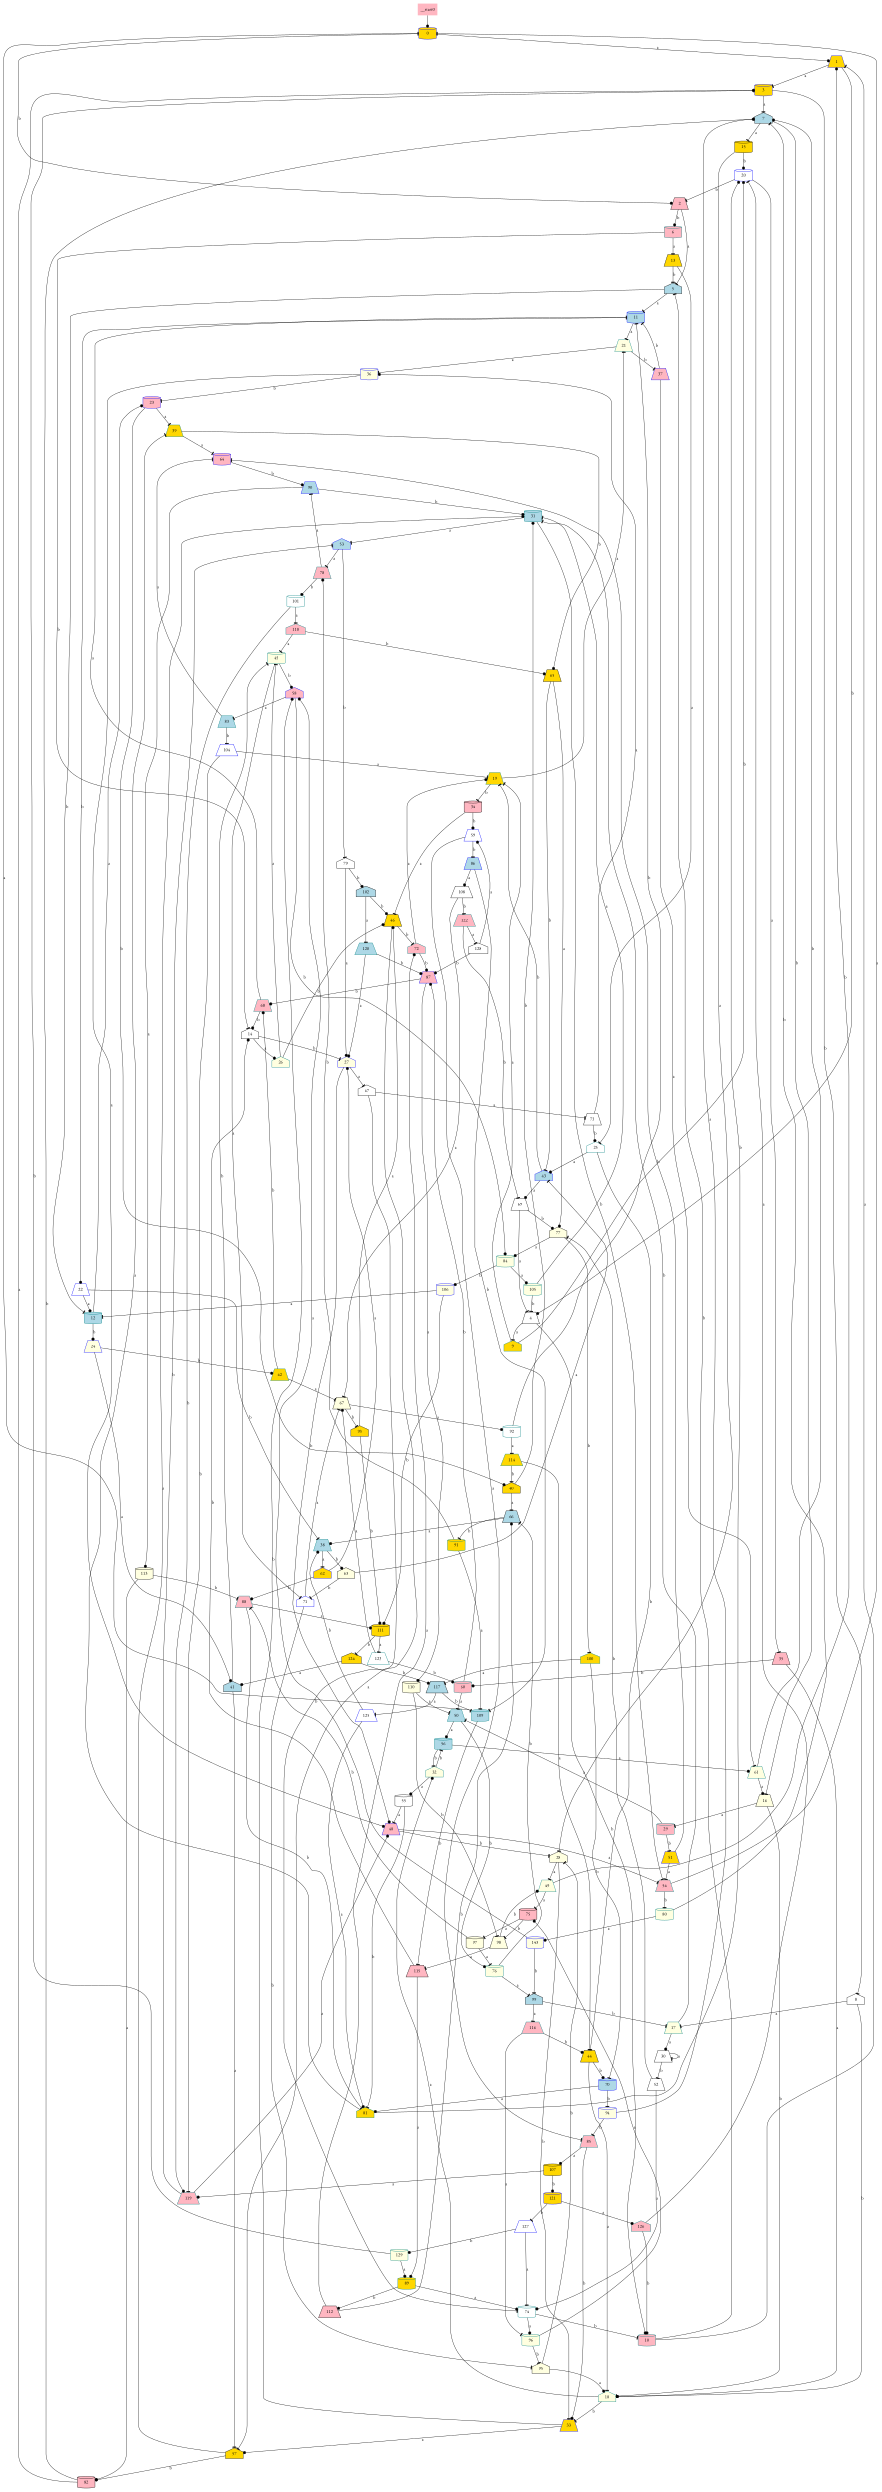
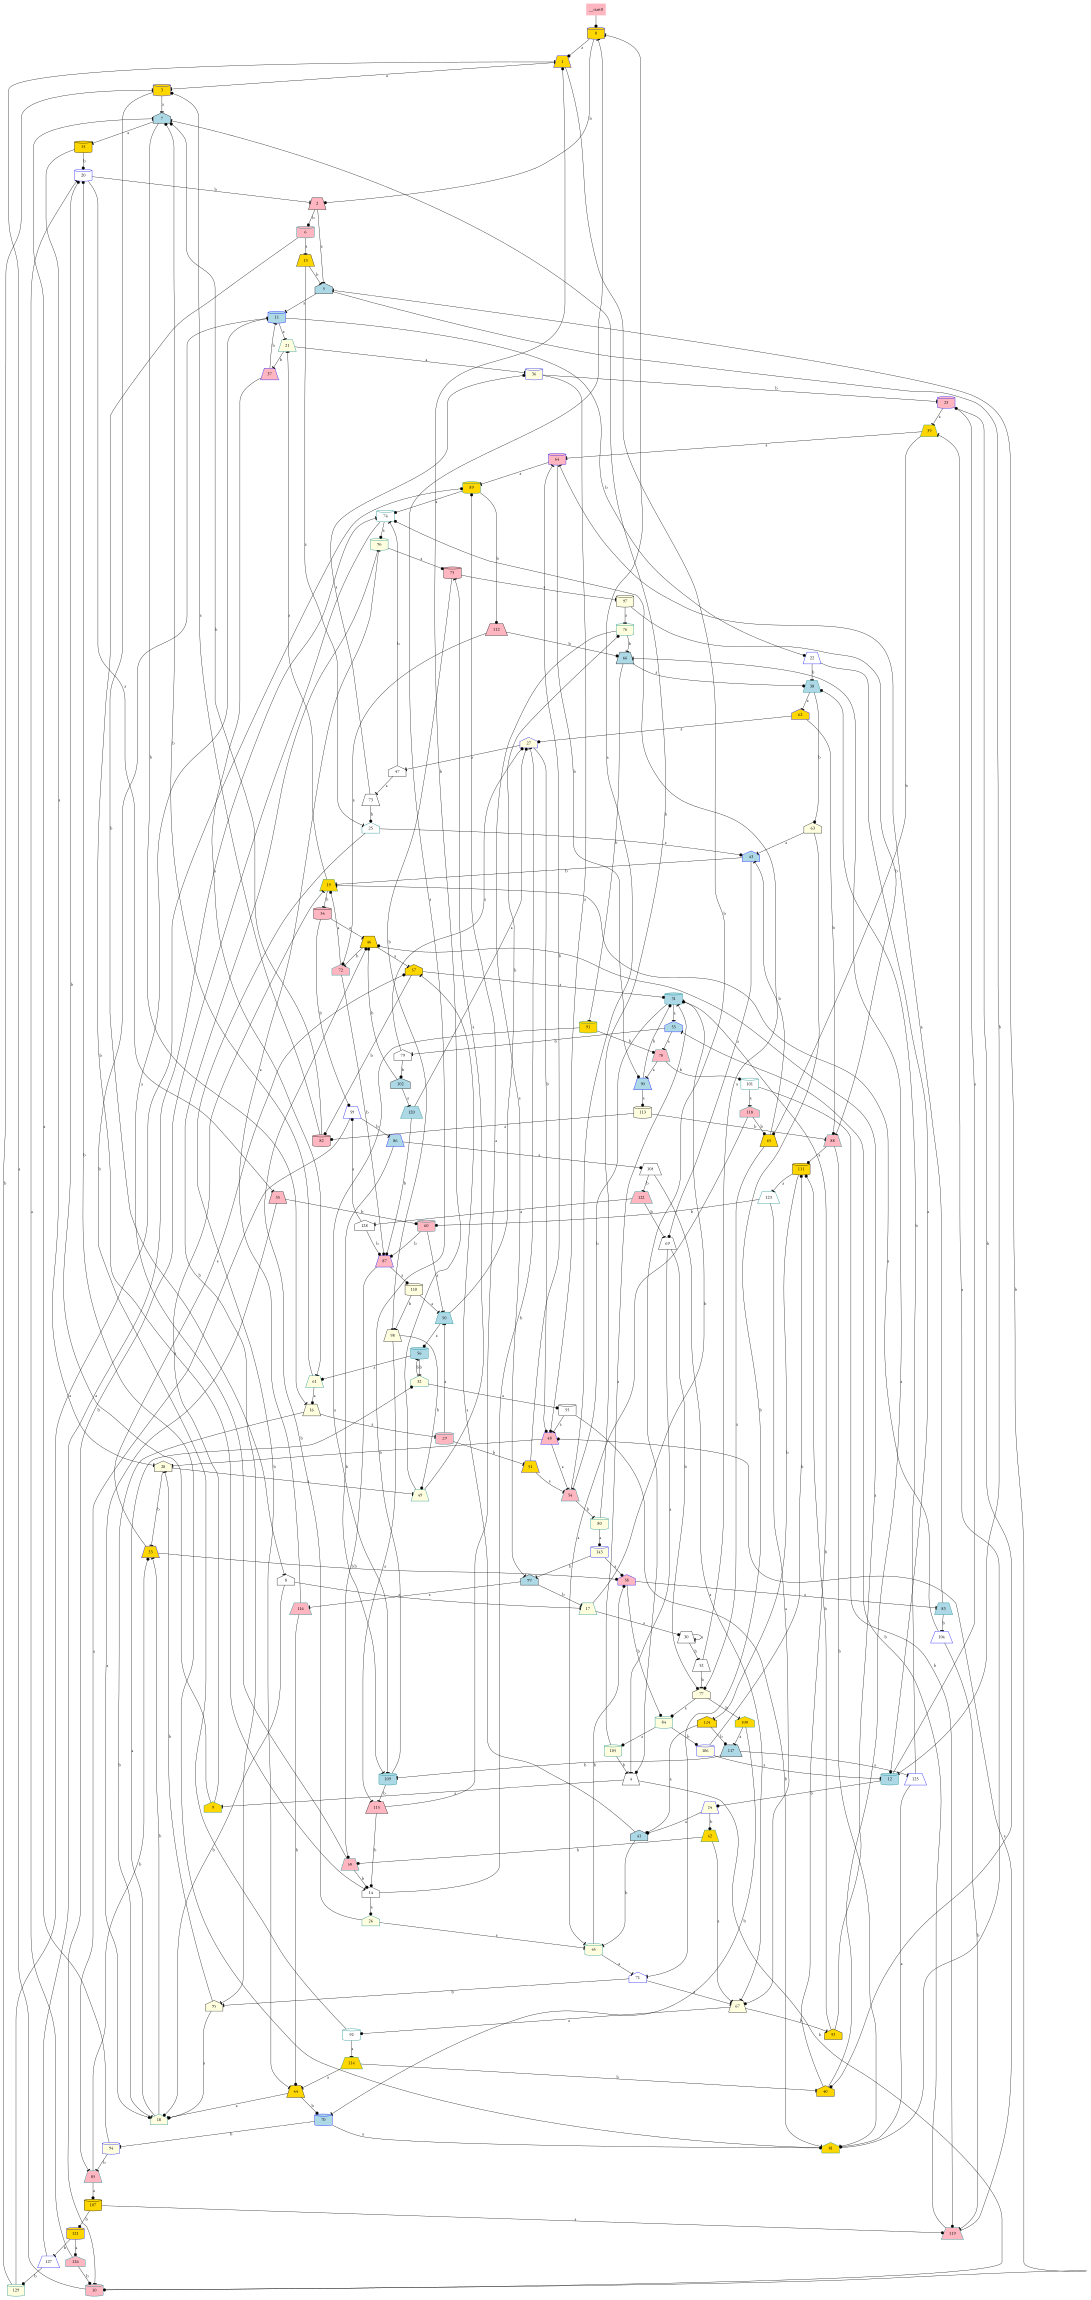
none -> (515, 473)
